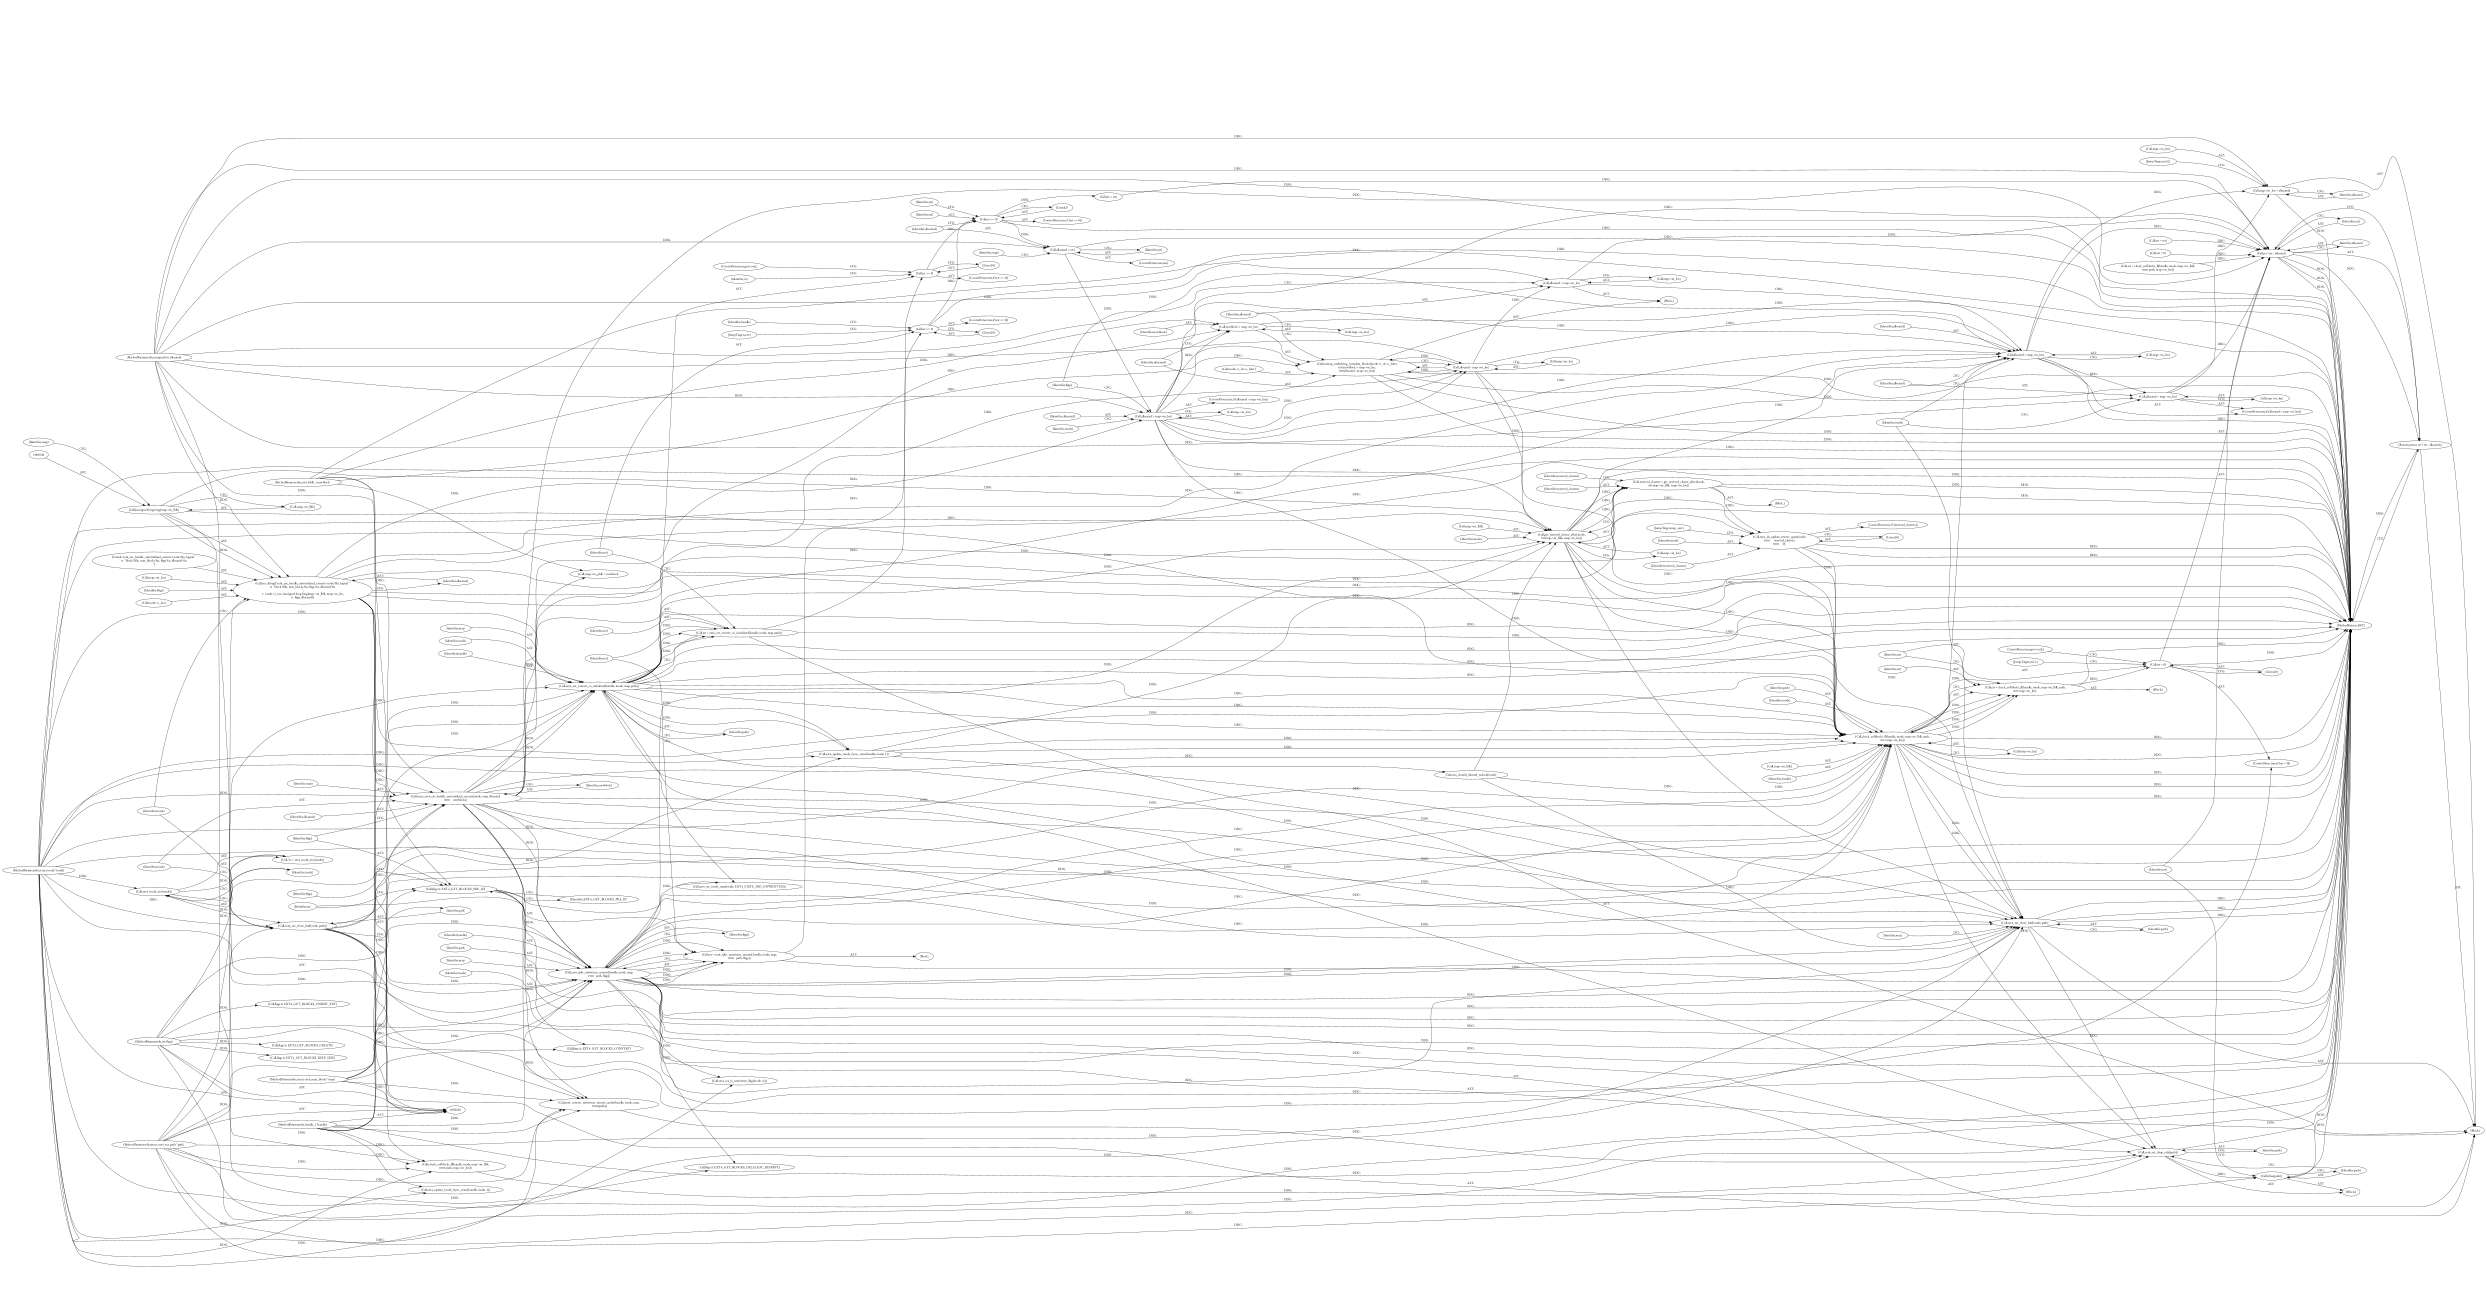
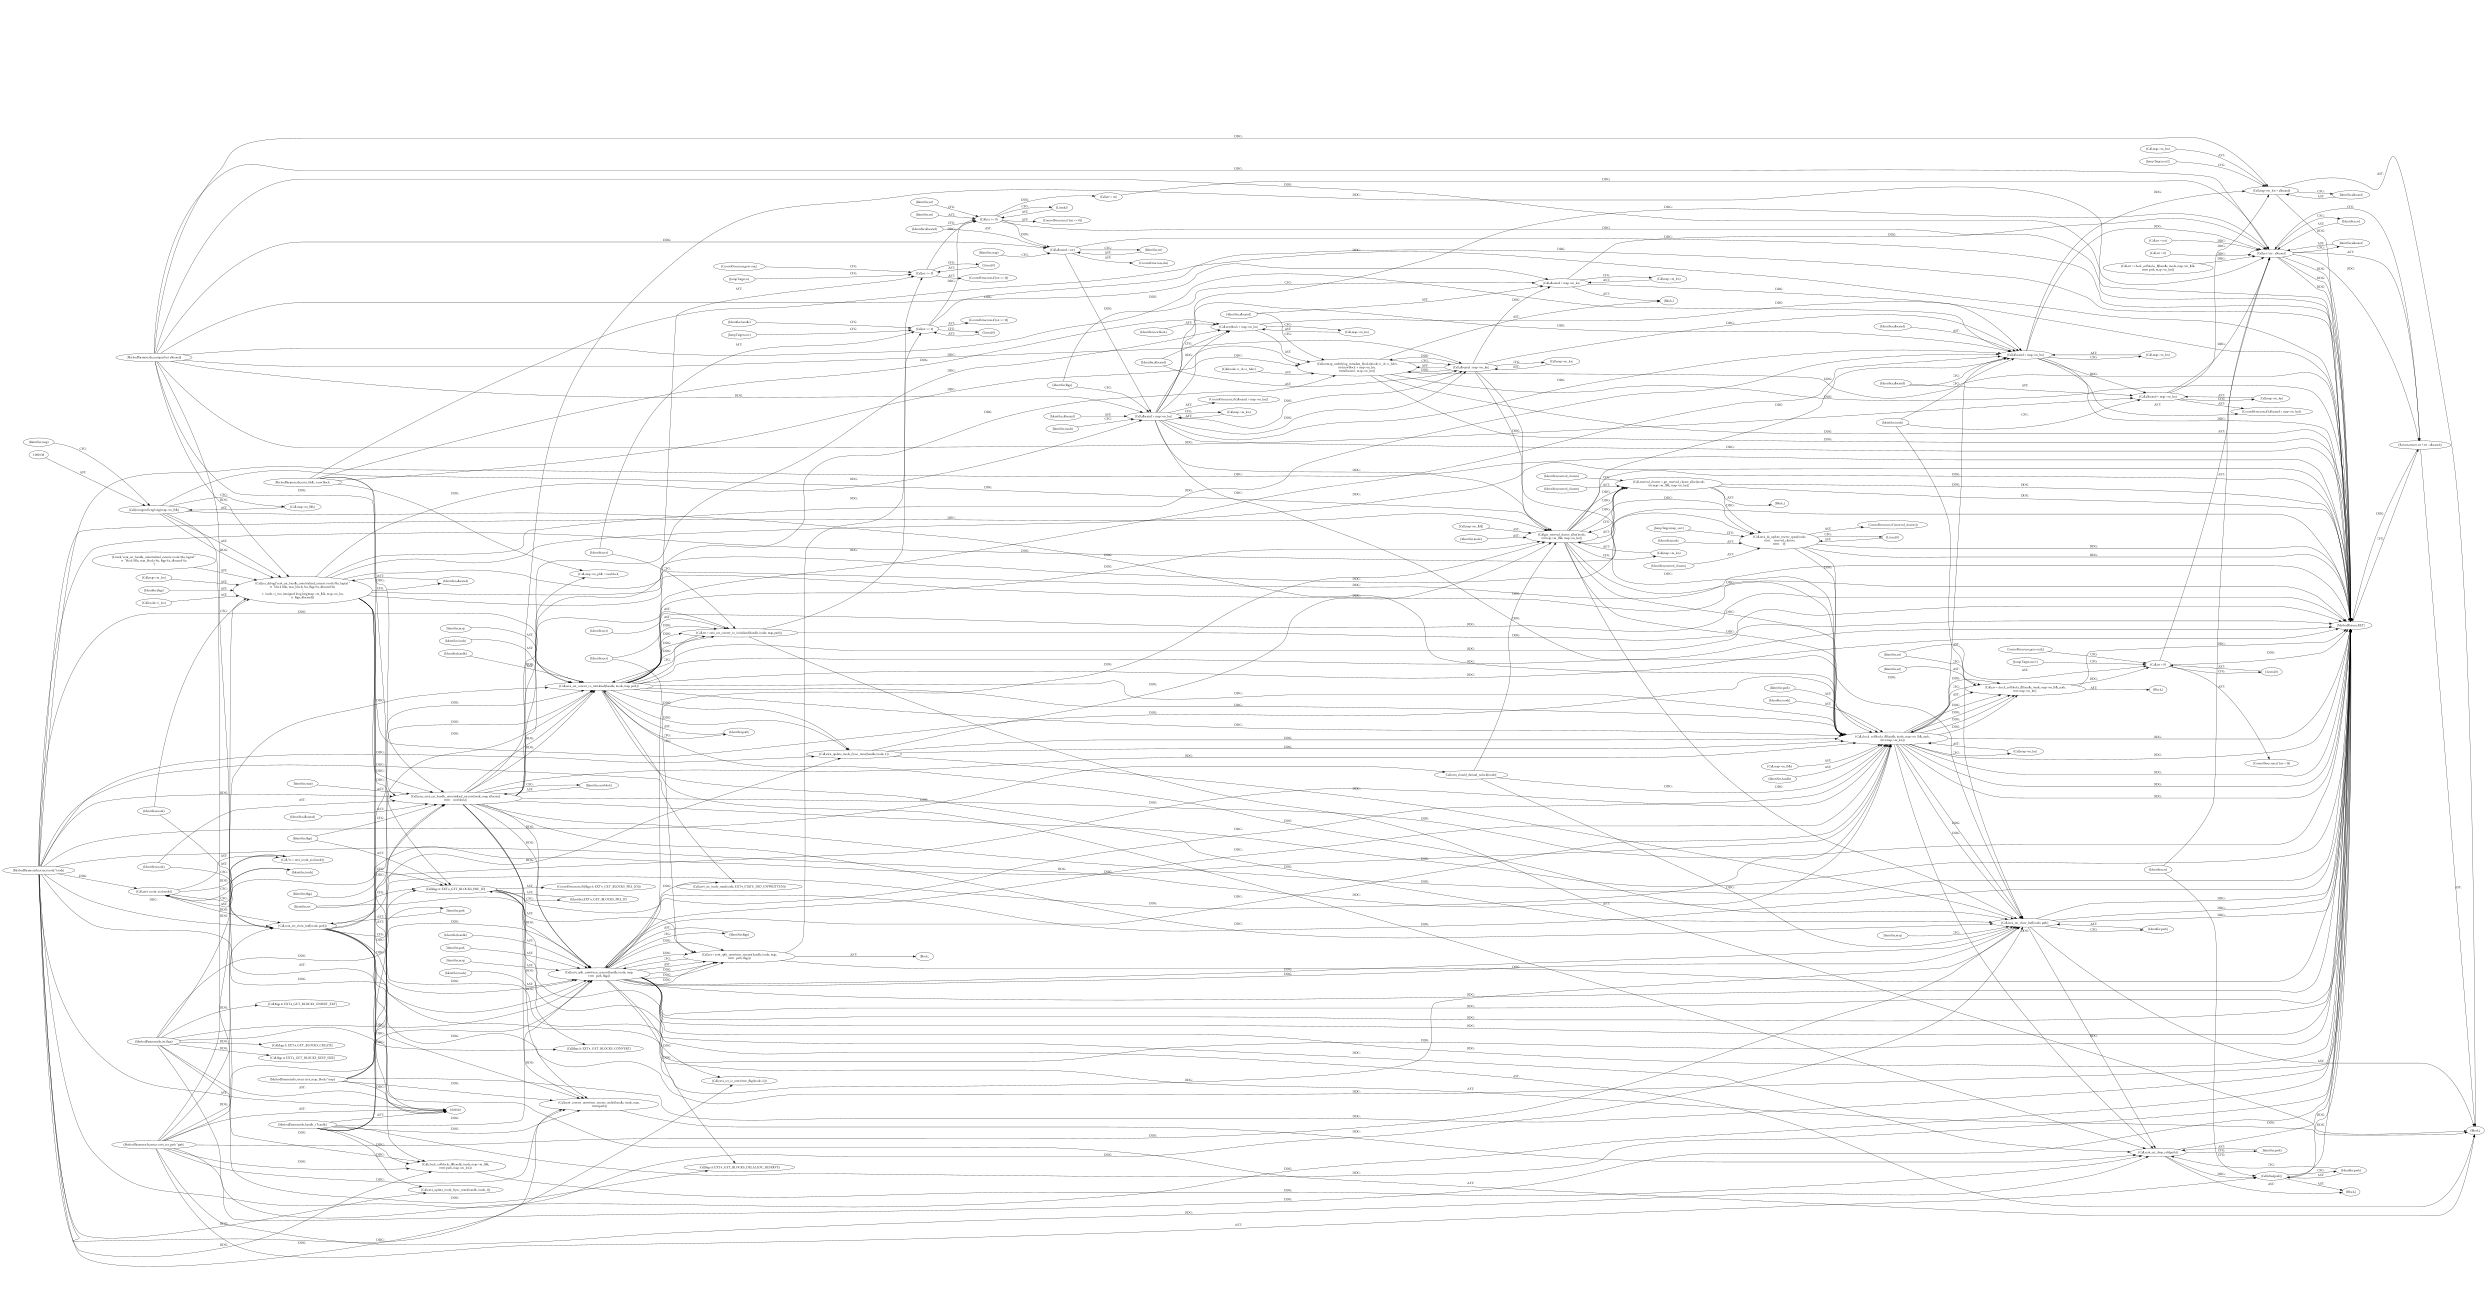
(739, 279) -> (739, 279)
none -> (599, 887)
(530, 892) -> (530, 892)
(1369, 1105) -> (1550, 1122)
(1239, 1225) -> (1239, 1225)
